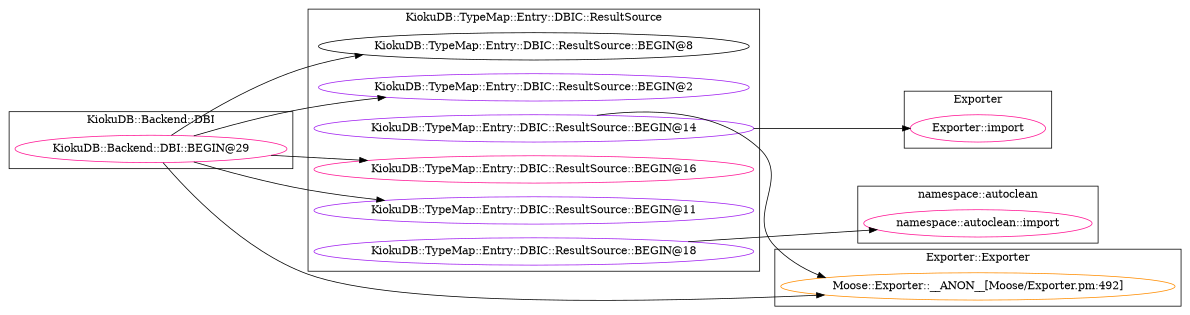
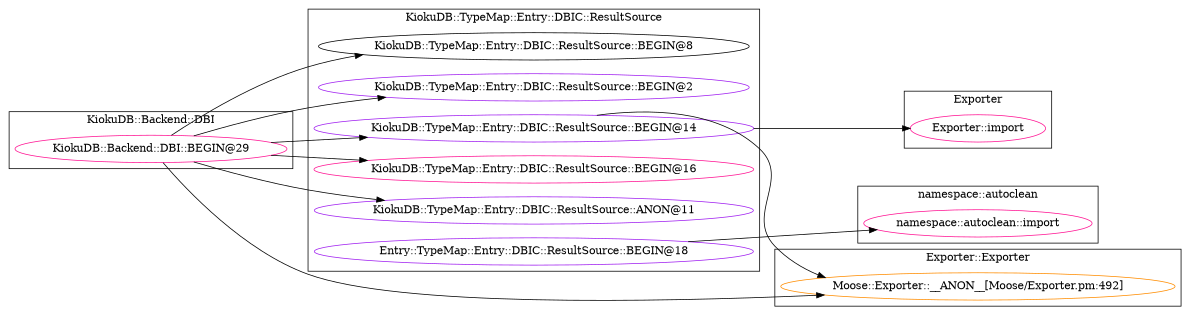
none -> (315, 140)
(534, 210) -> (534, 210)
(534, 251) -> (534, 251)
